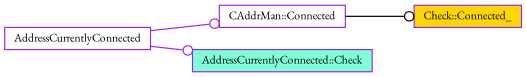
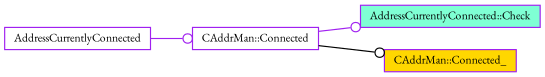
(468, 16) -> (450, 61)
(167, 48) -> (335, 30)
